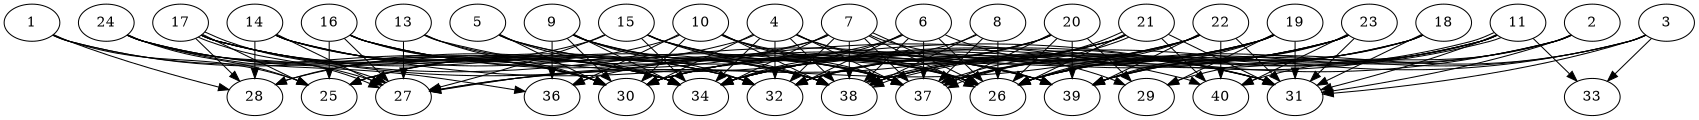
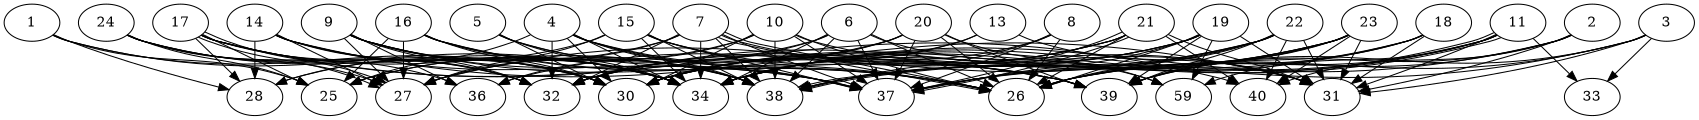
(403, 55) -> (363, 56)
(1146, 97) -> (1184, 97)
